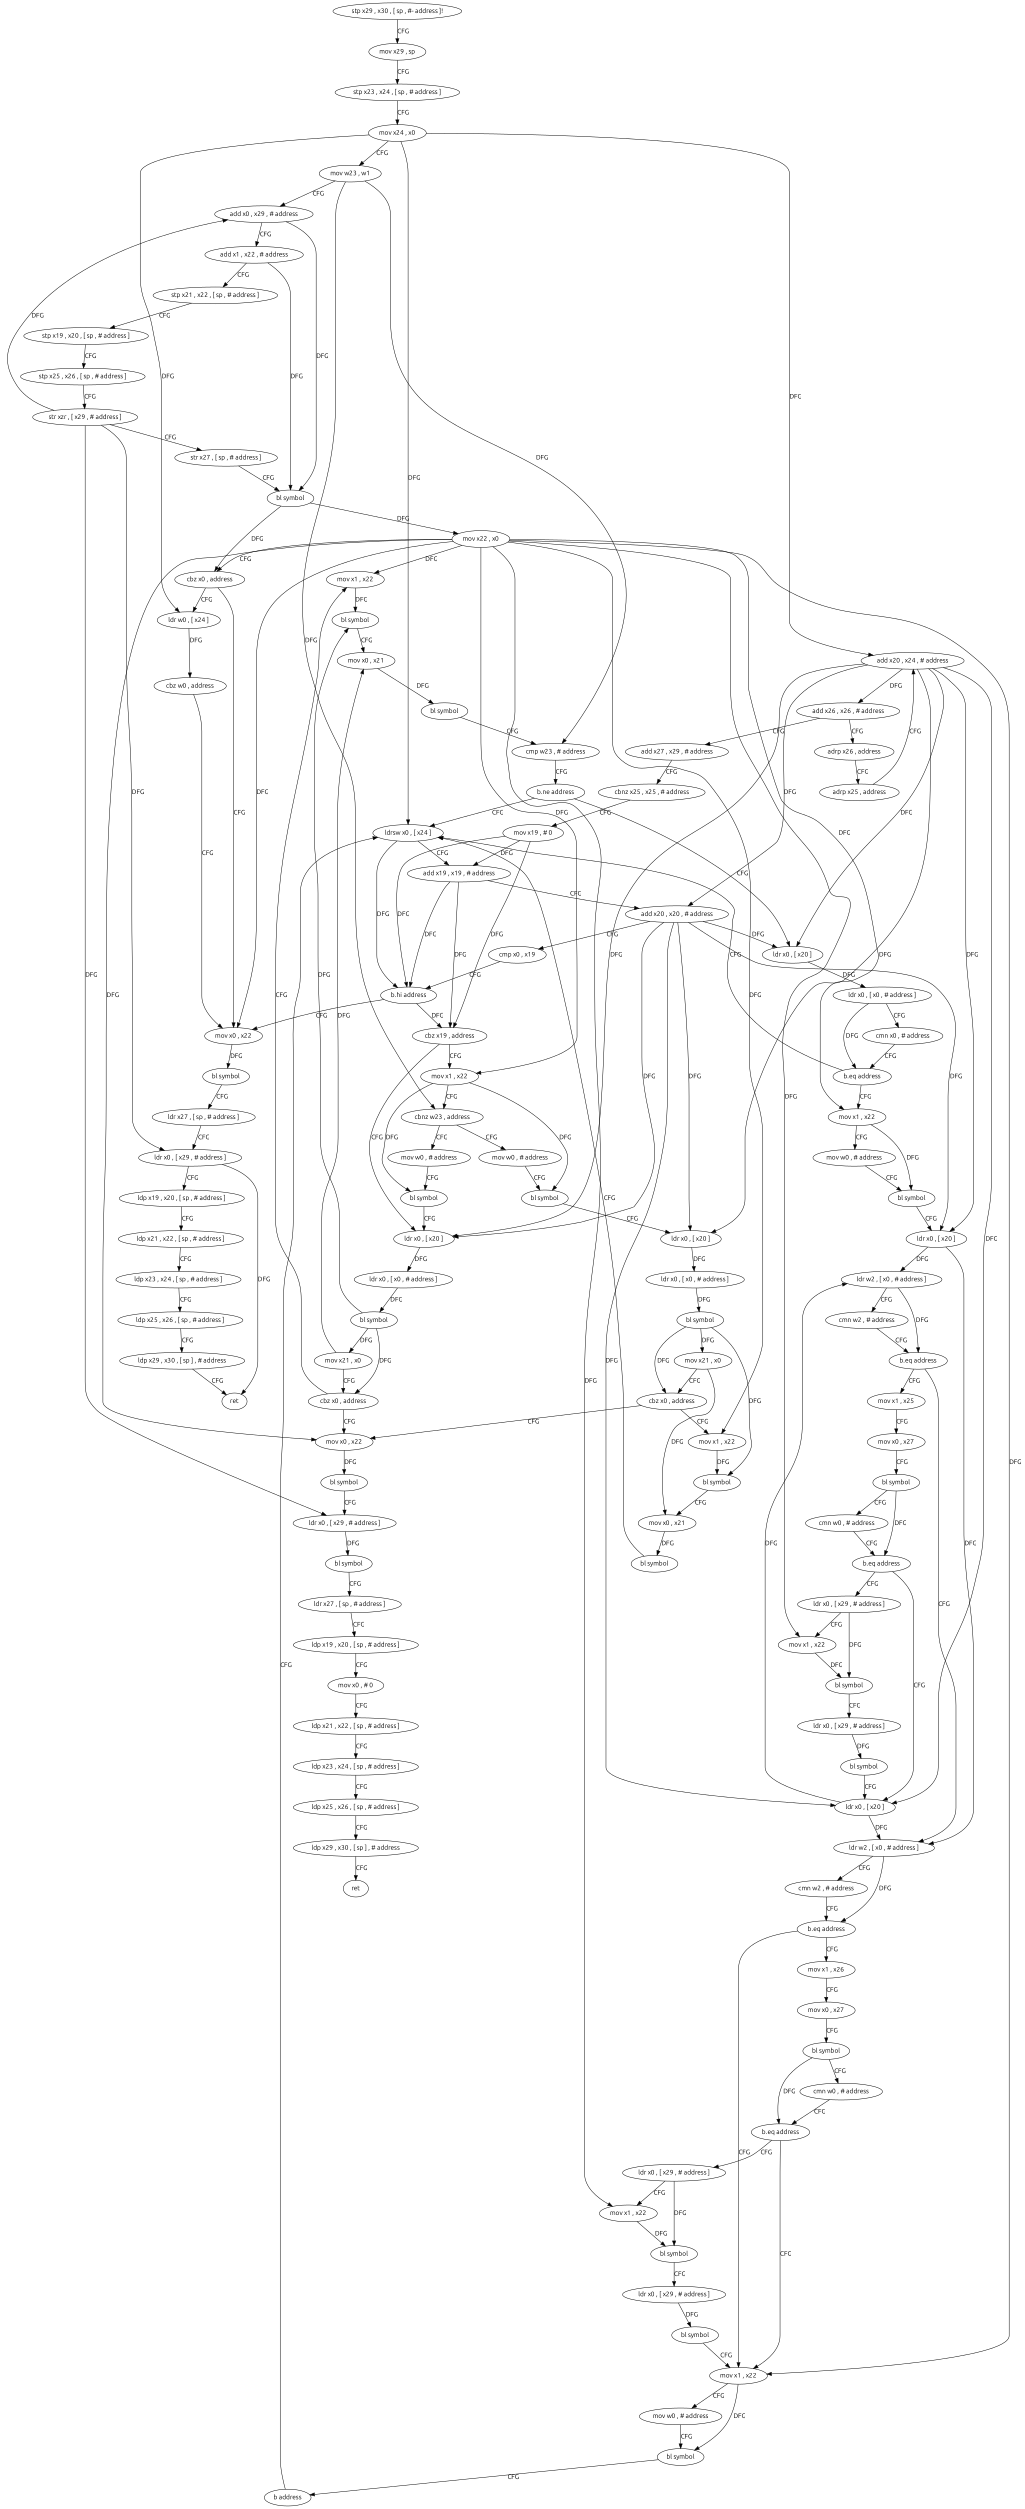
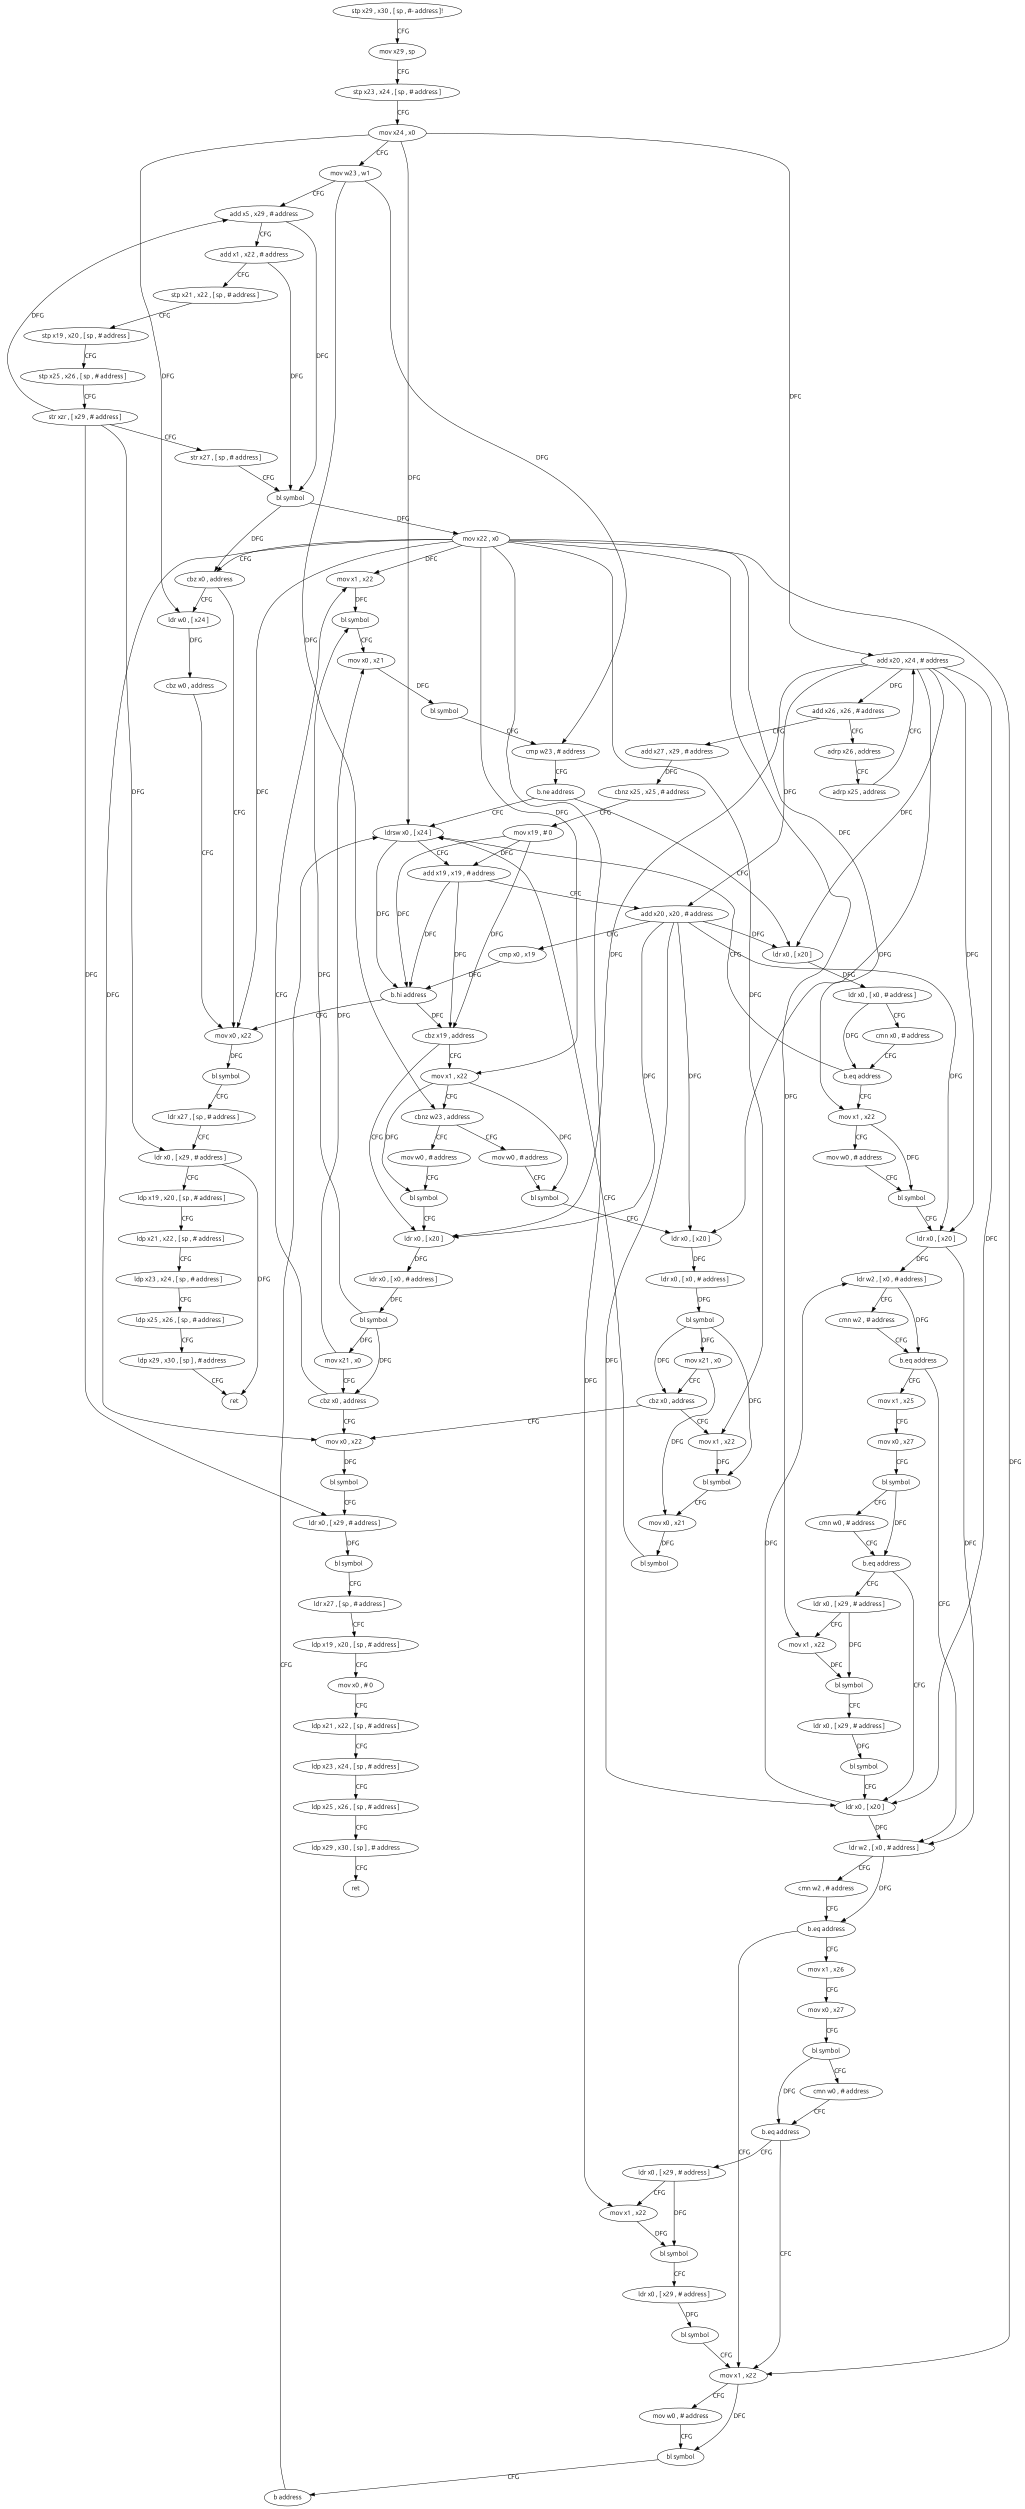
(264, 214) -> (264, 214)
(672, 772) -> (672, 772)
(475, 975) -> (475, 975)
